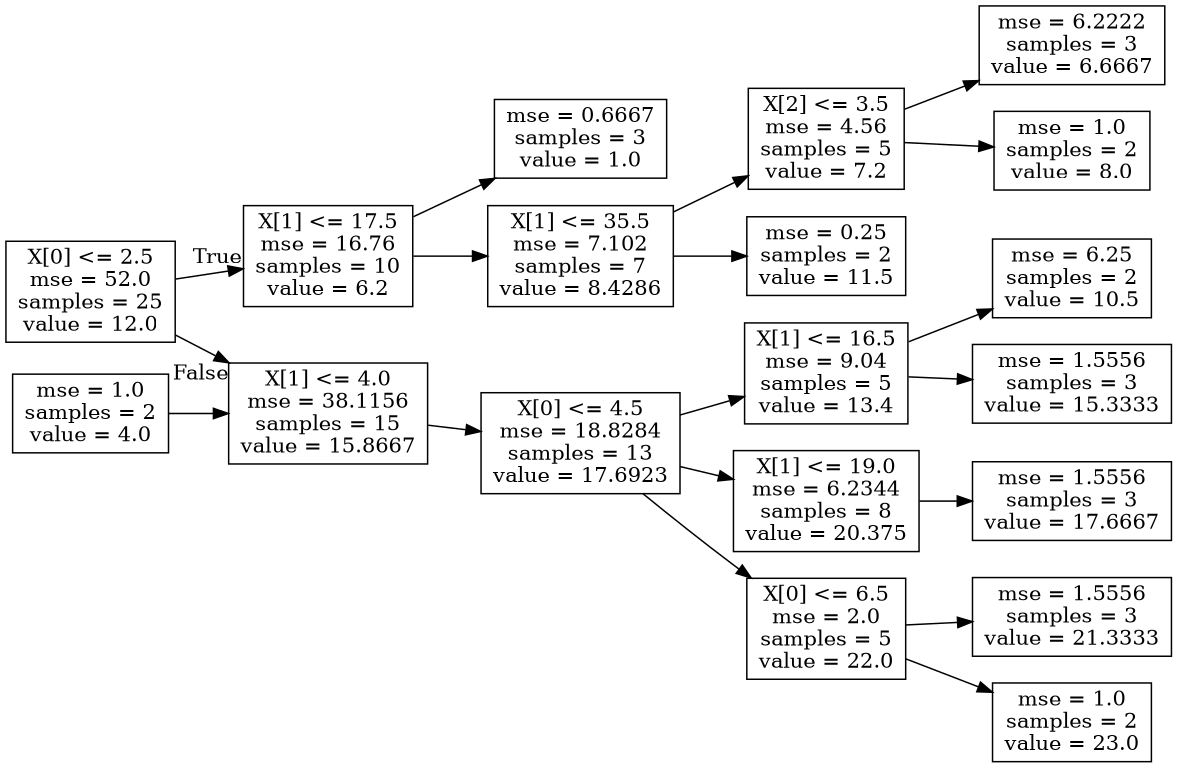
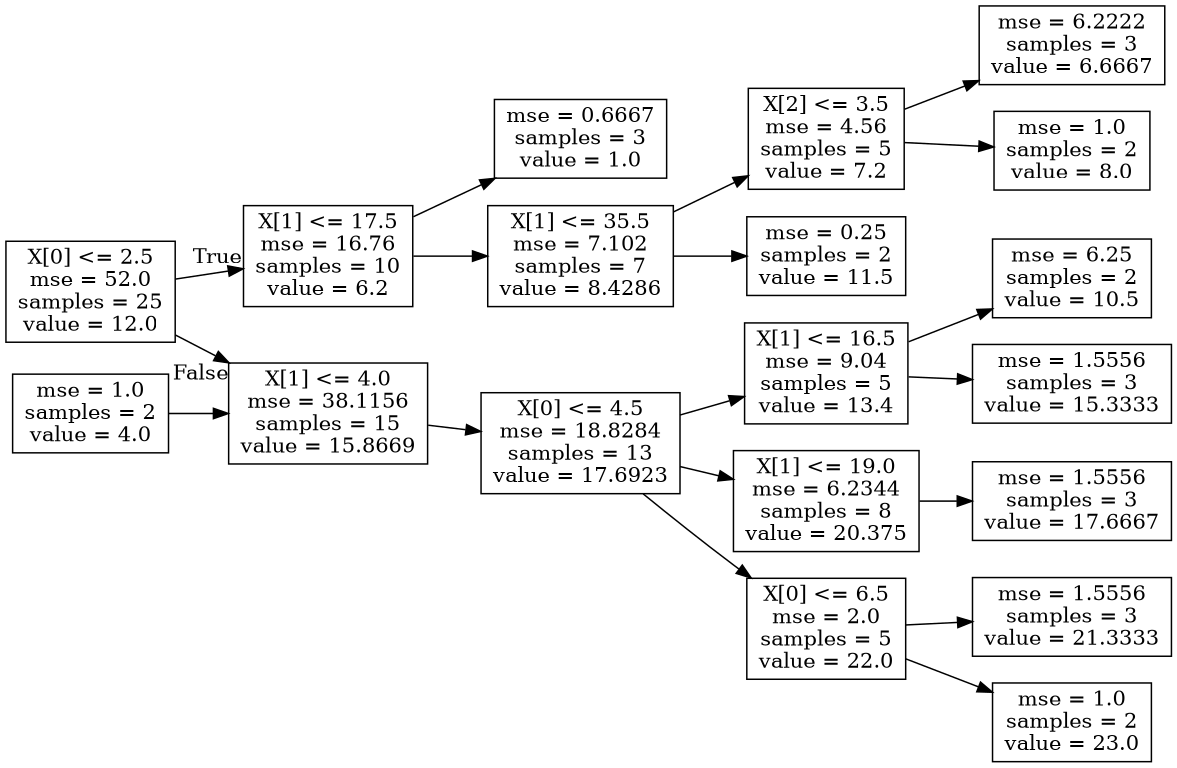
(328, 413) -> (328, 413)
